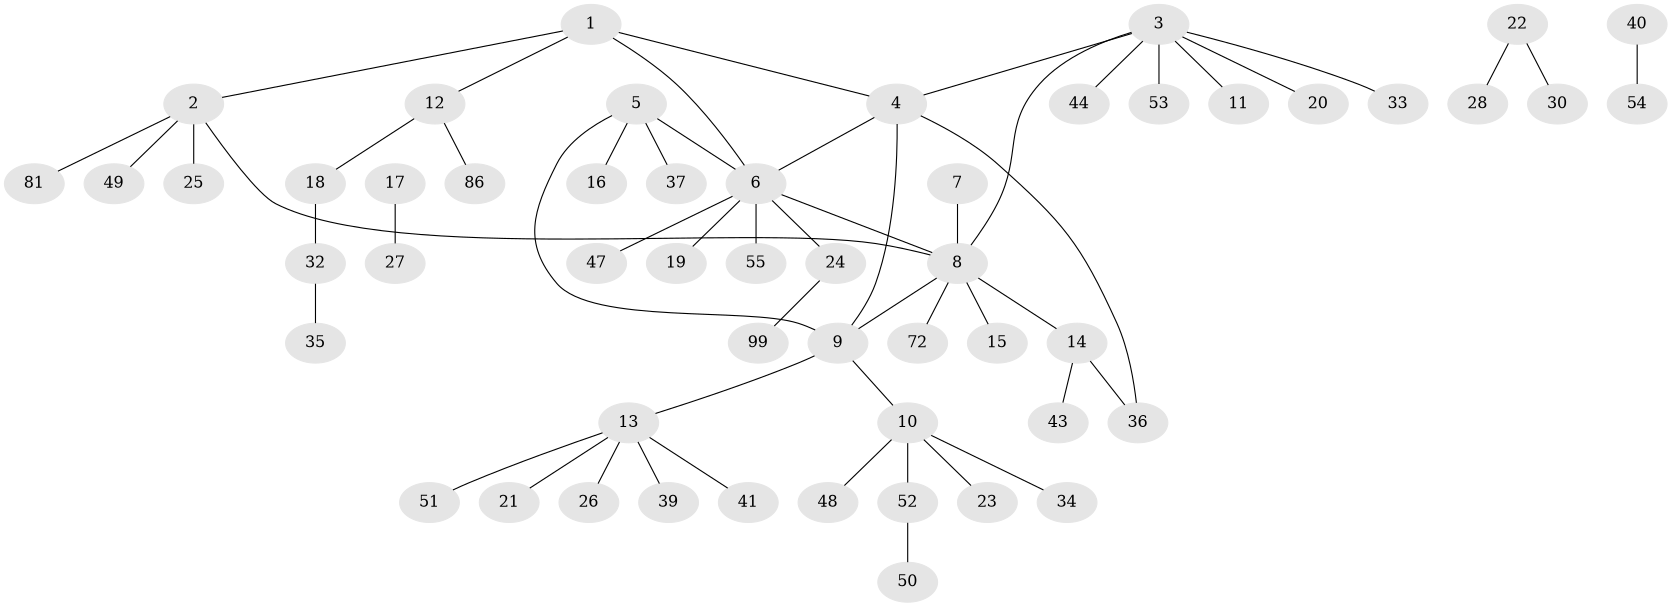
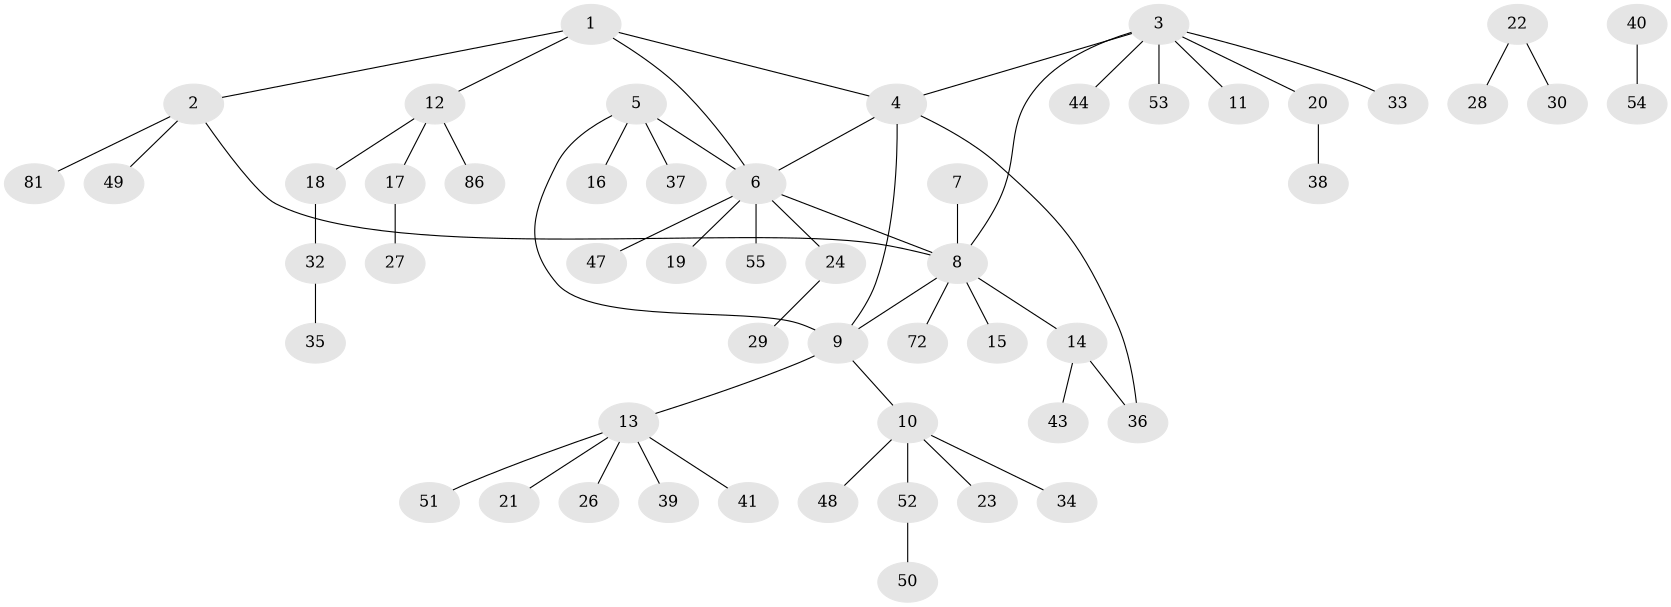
none -> (415, 144)
(194, 184) -> none
none -> (1318, 184)
(758, 343) -> (758, 343)
